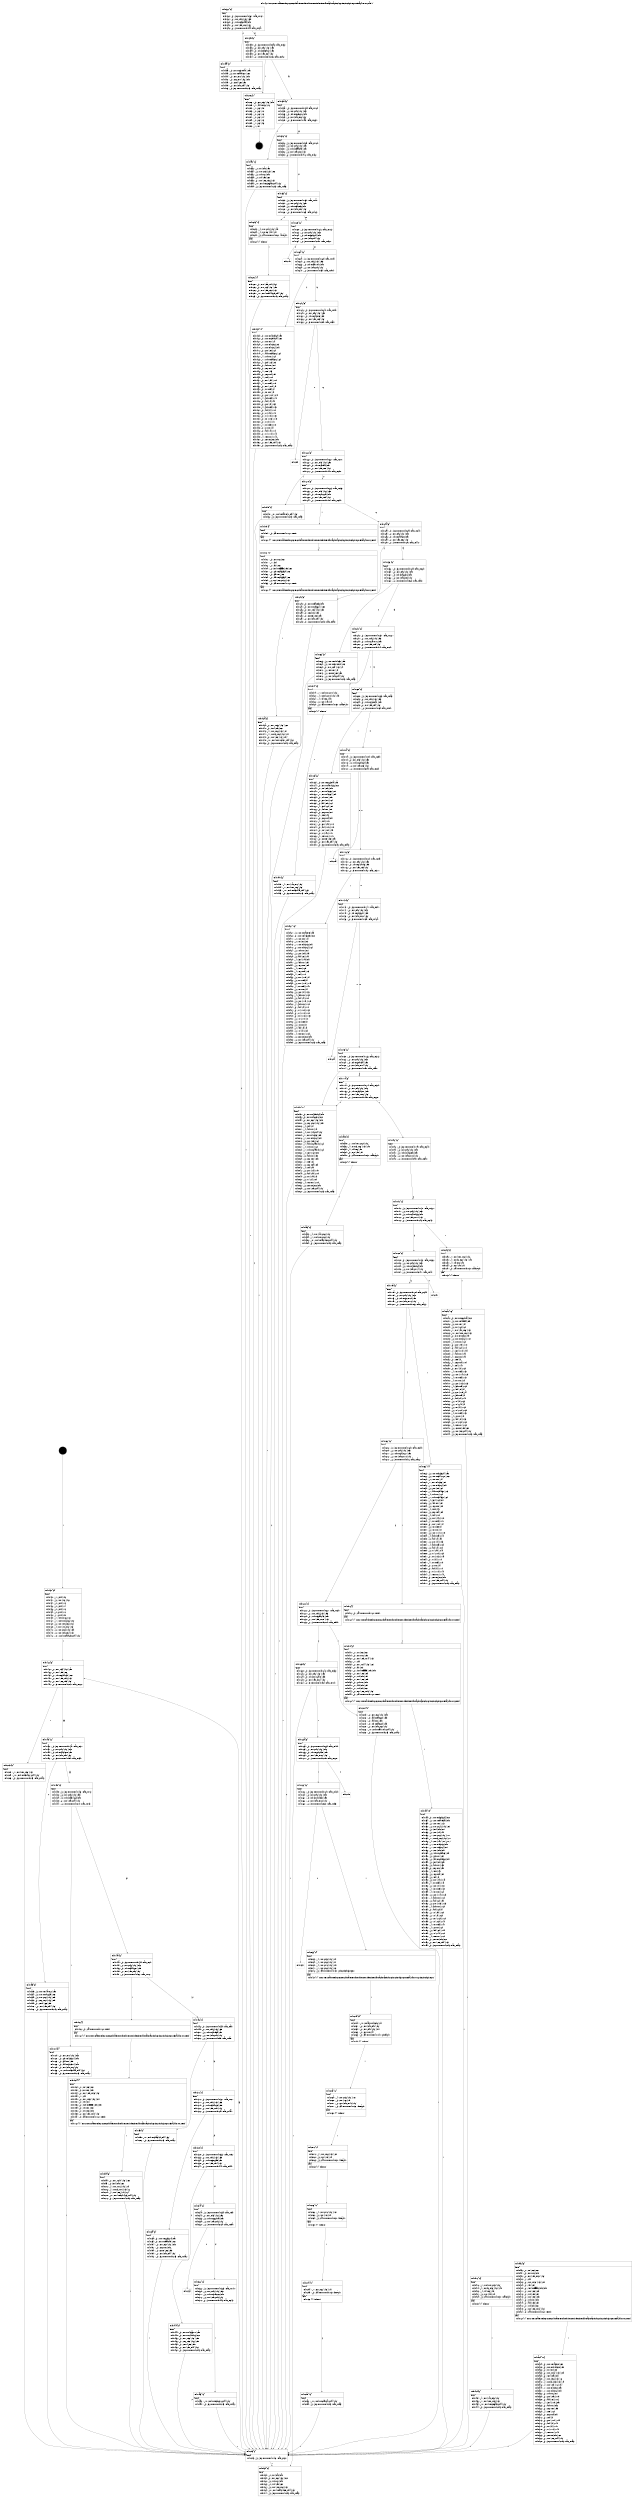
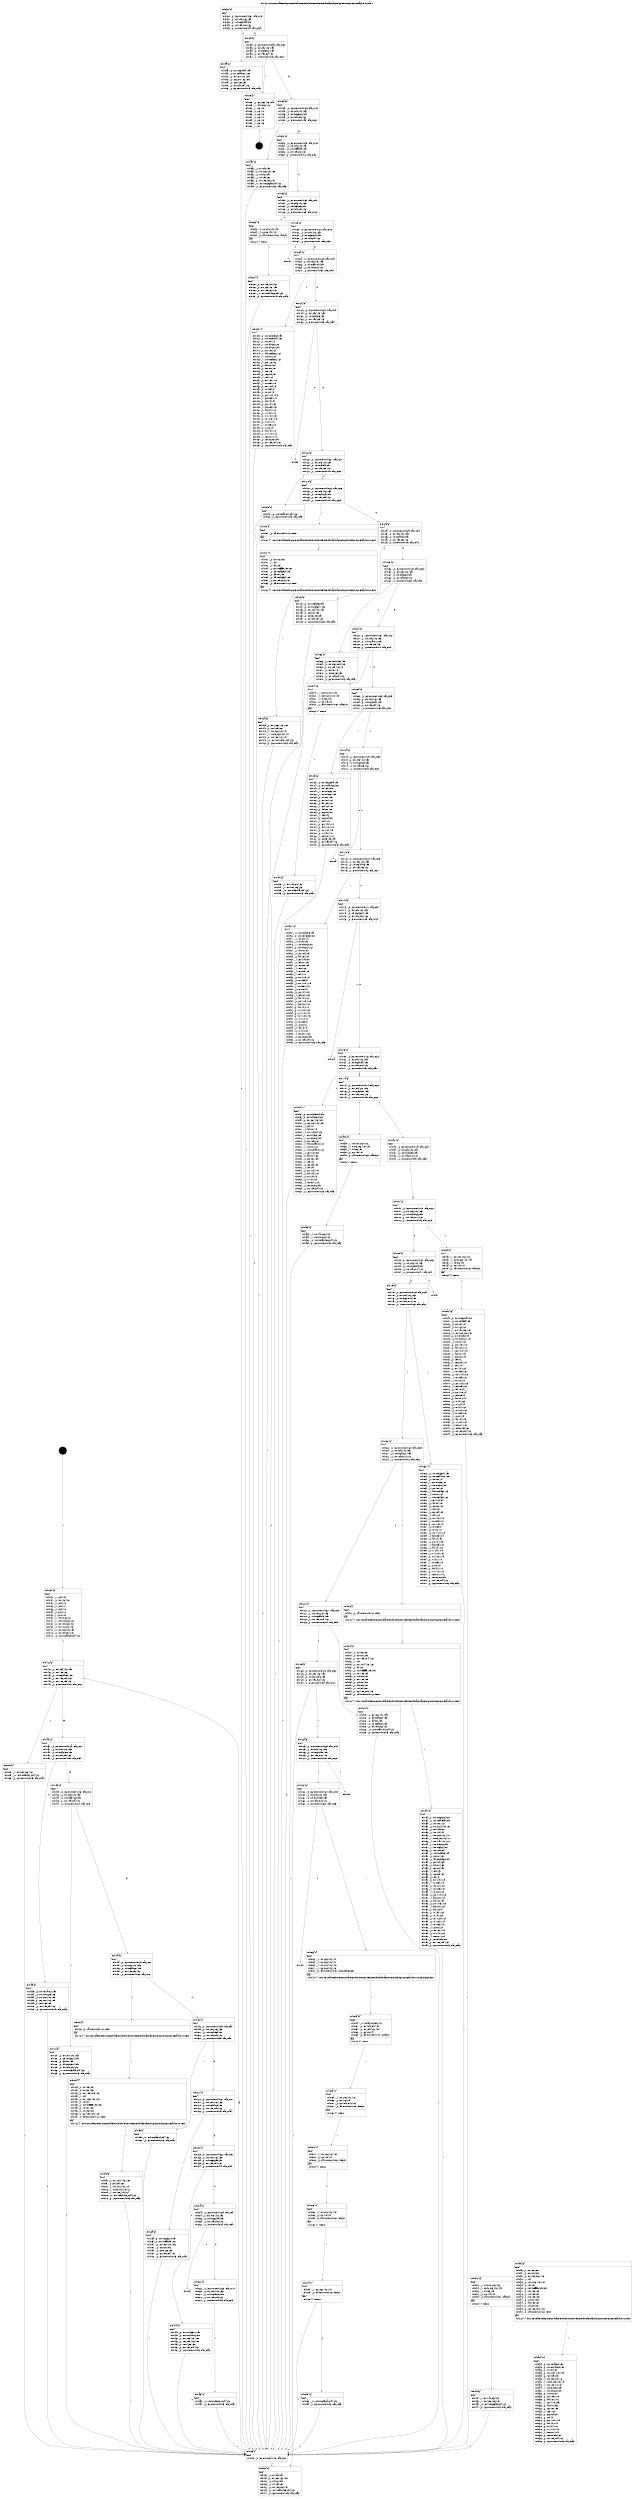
(305, 217) -> none
(339, 1103) -> (359, 1117)
(414, 2453) -> (297, 2375)
